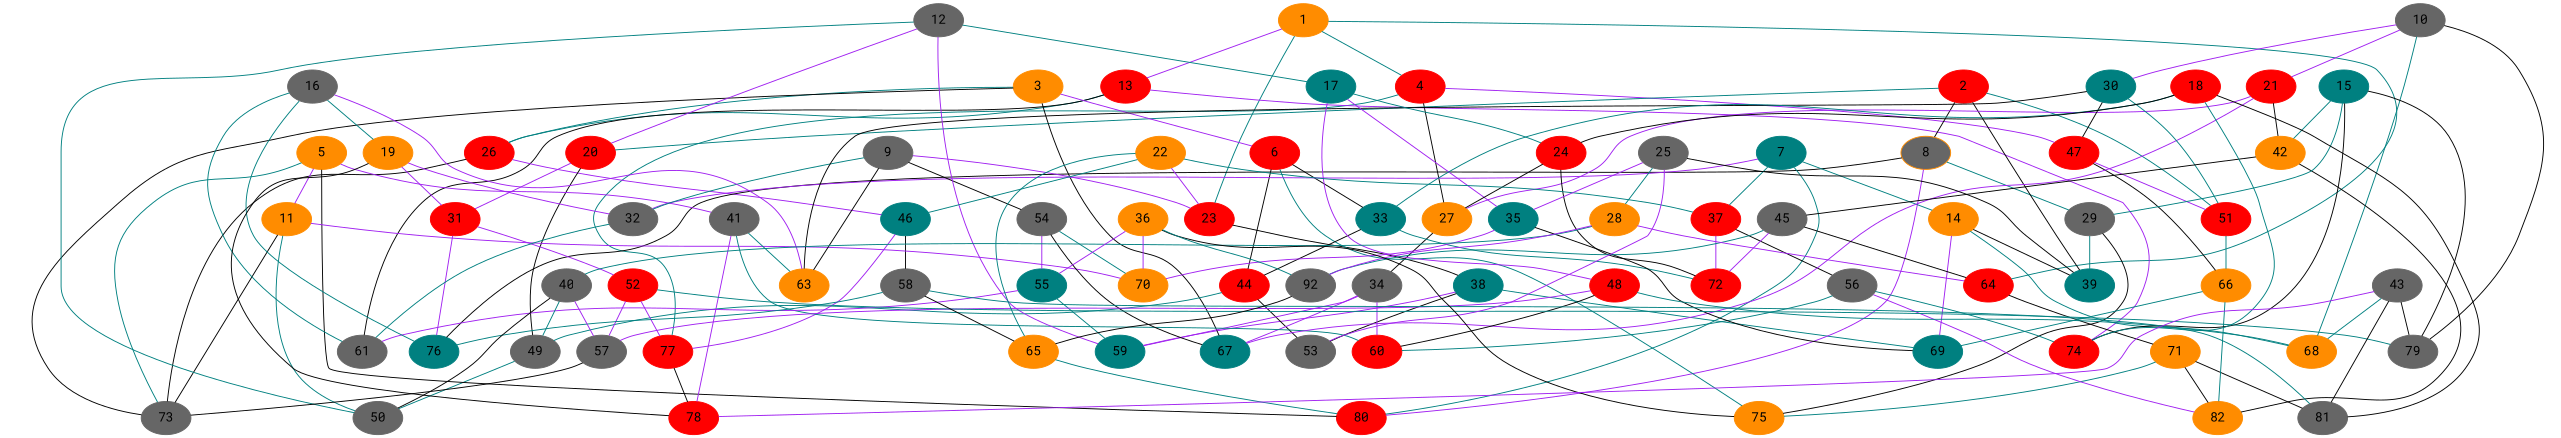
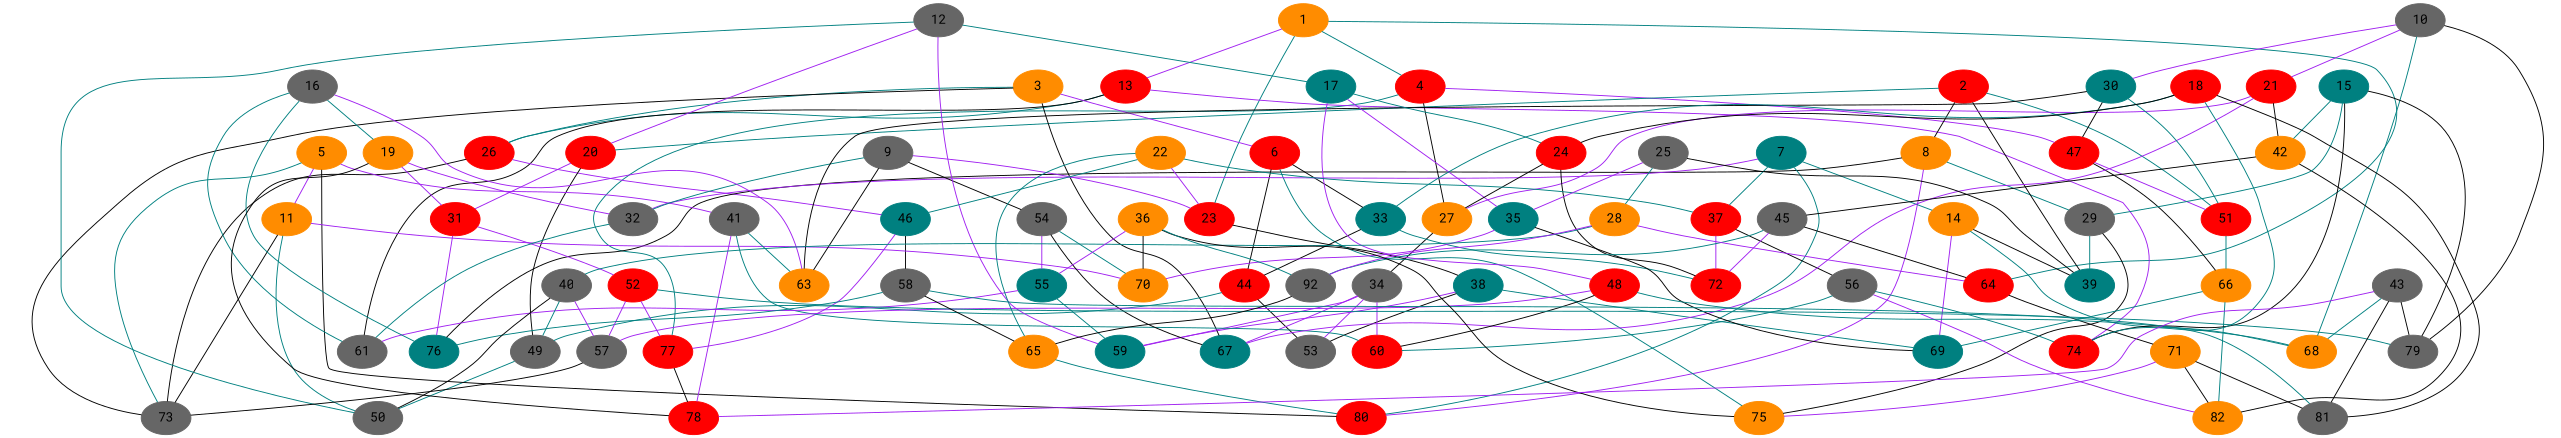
(1926, 153) -> (1926, 153)
(1143, 259) -> (1143, 259)
(1555, 281) -> (1343, 319)
(1971, 400) -> (1971, 400)
